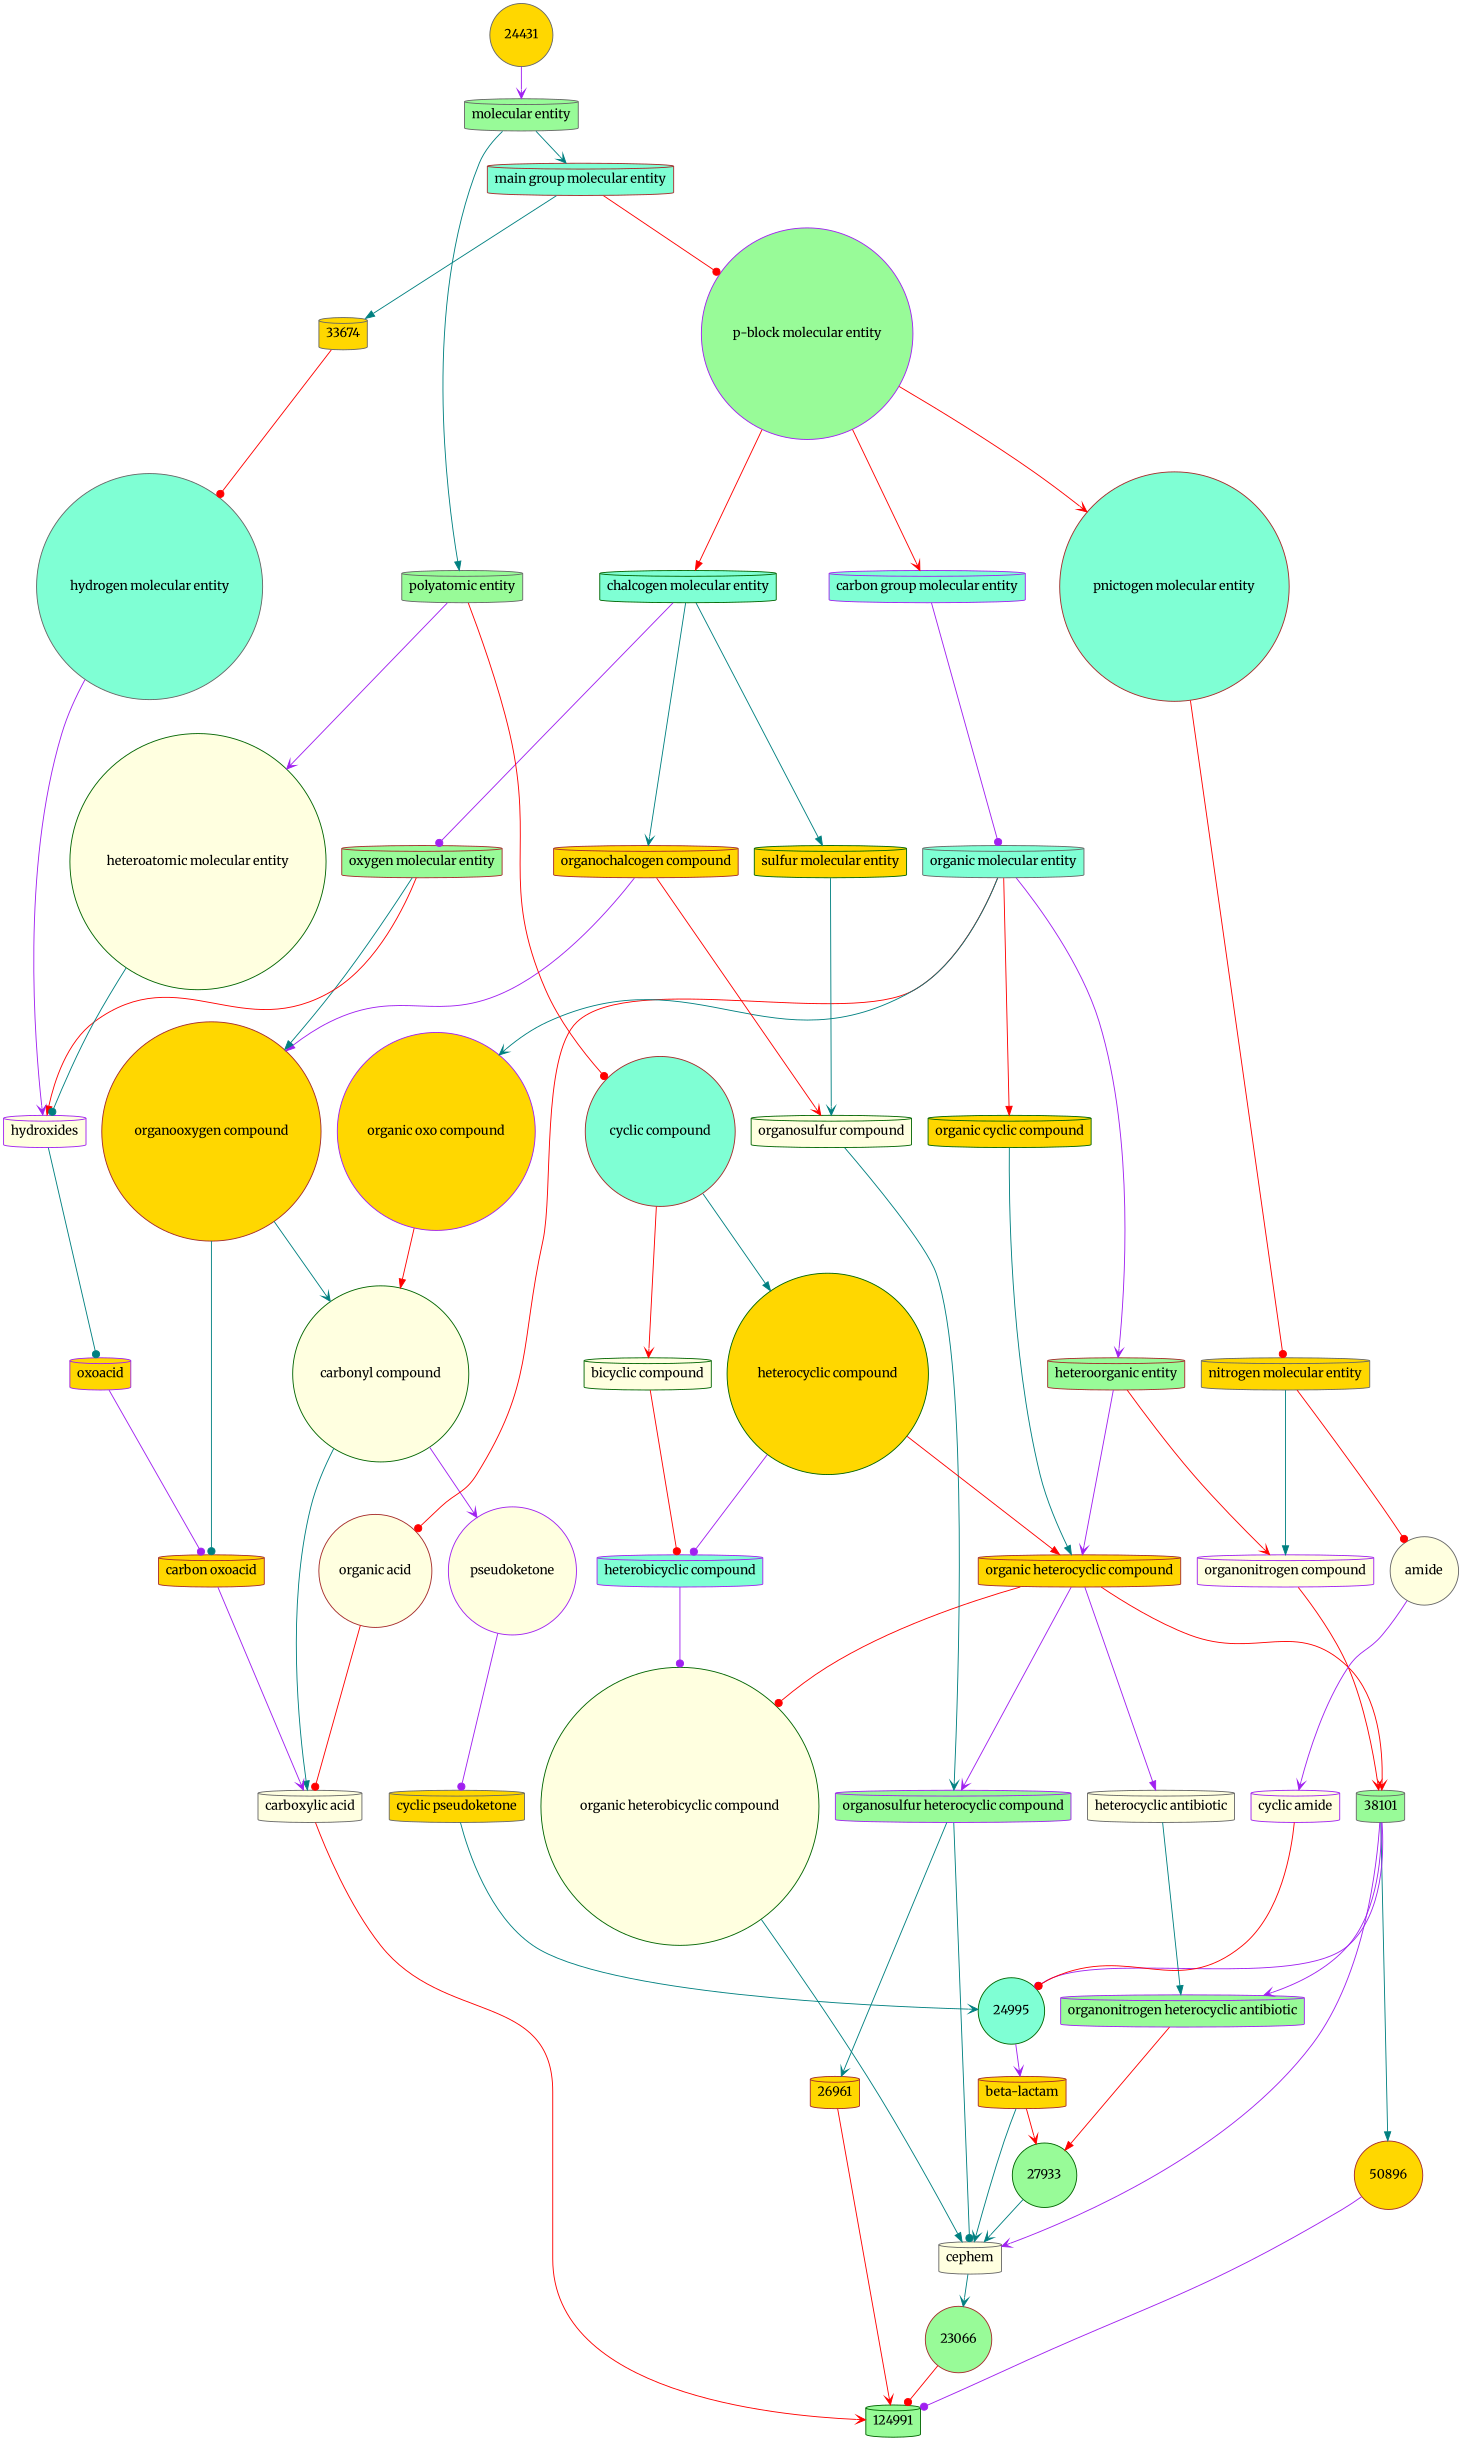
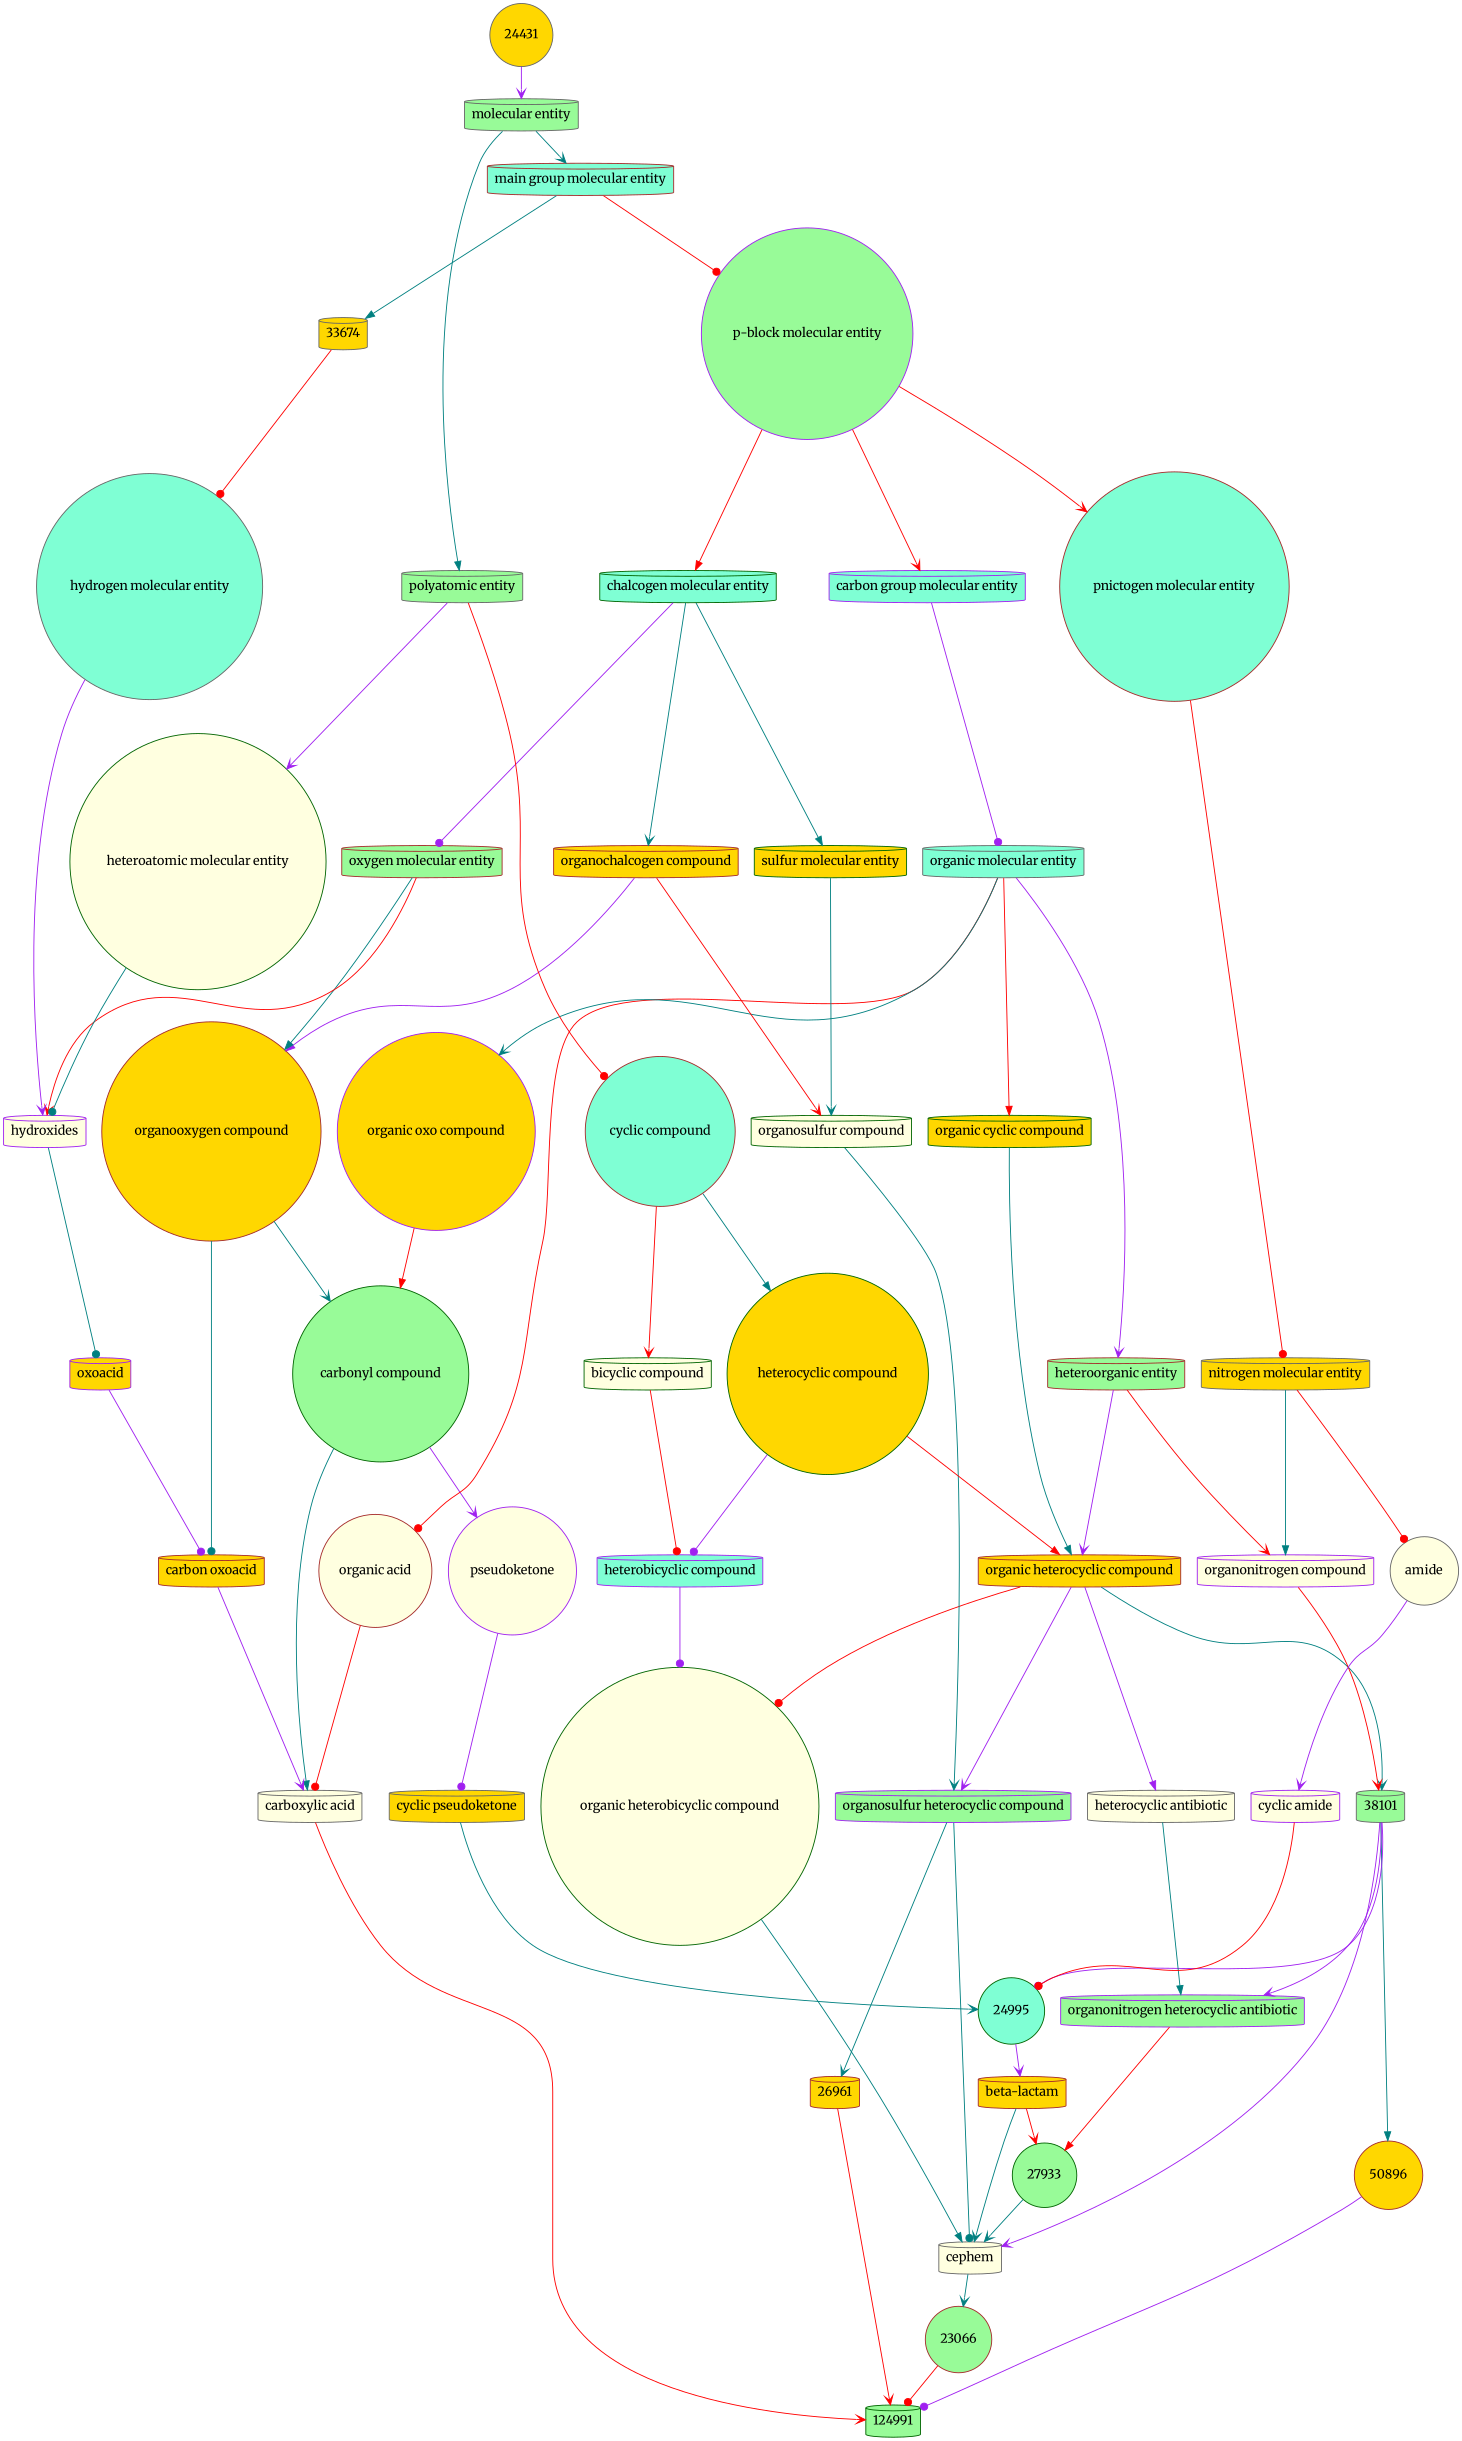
(235, 1007) -> (235, 1007)
(381, 1374) -> (381, 1374)
(1282, 1642) -> (1282, 1642)
